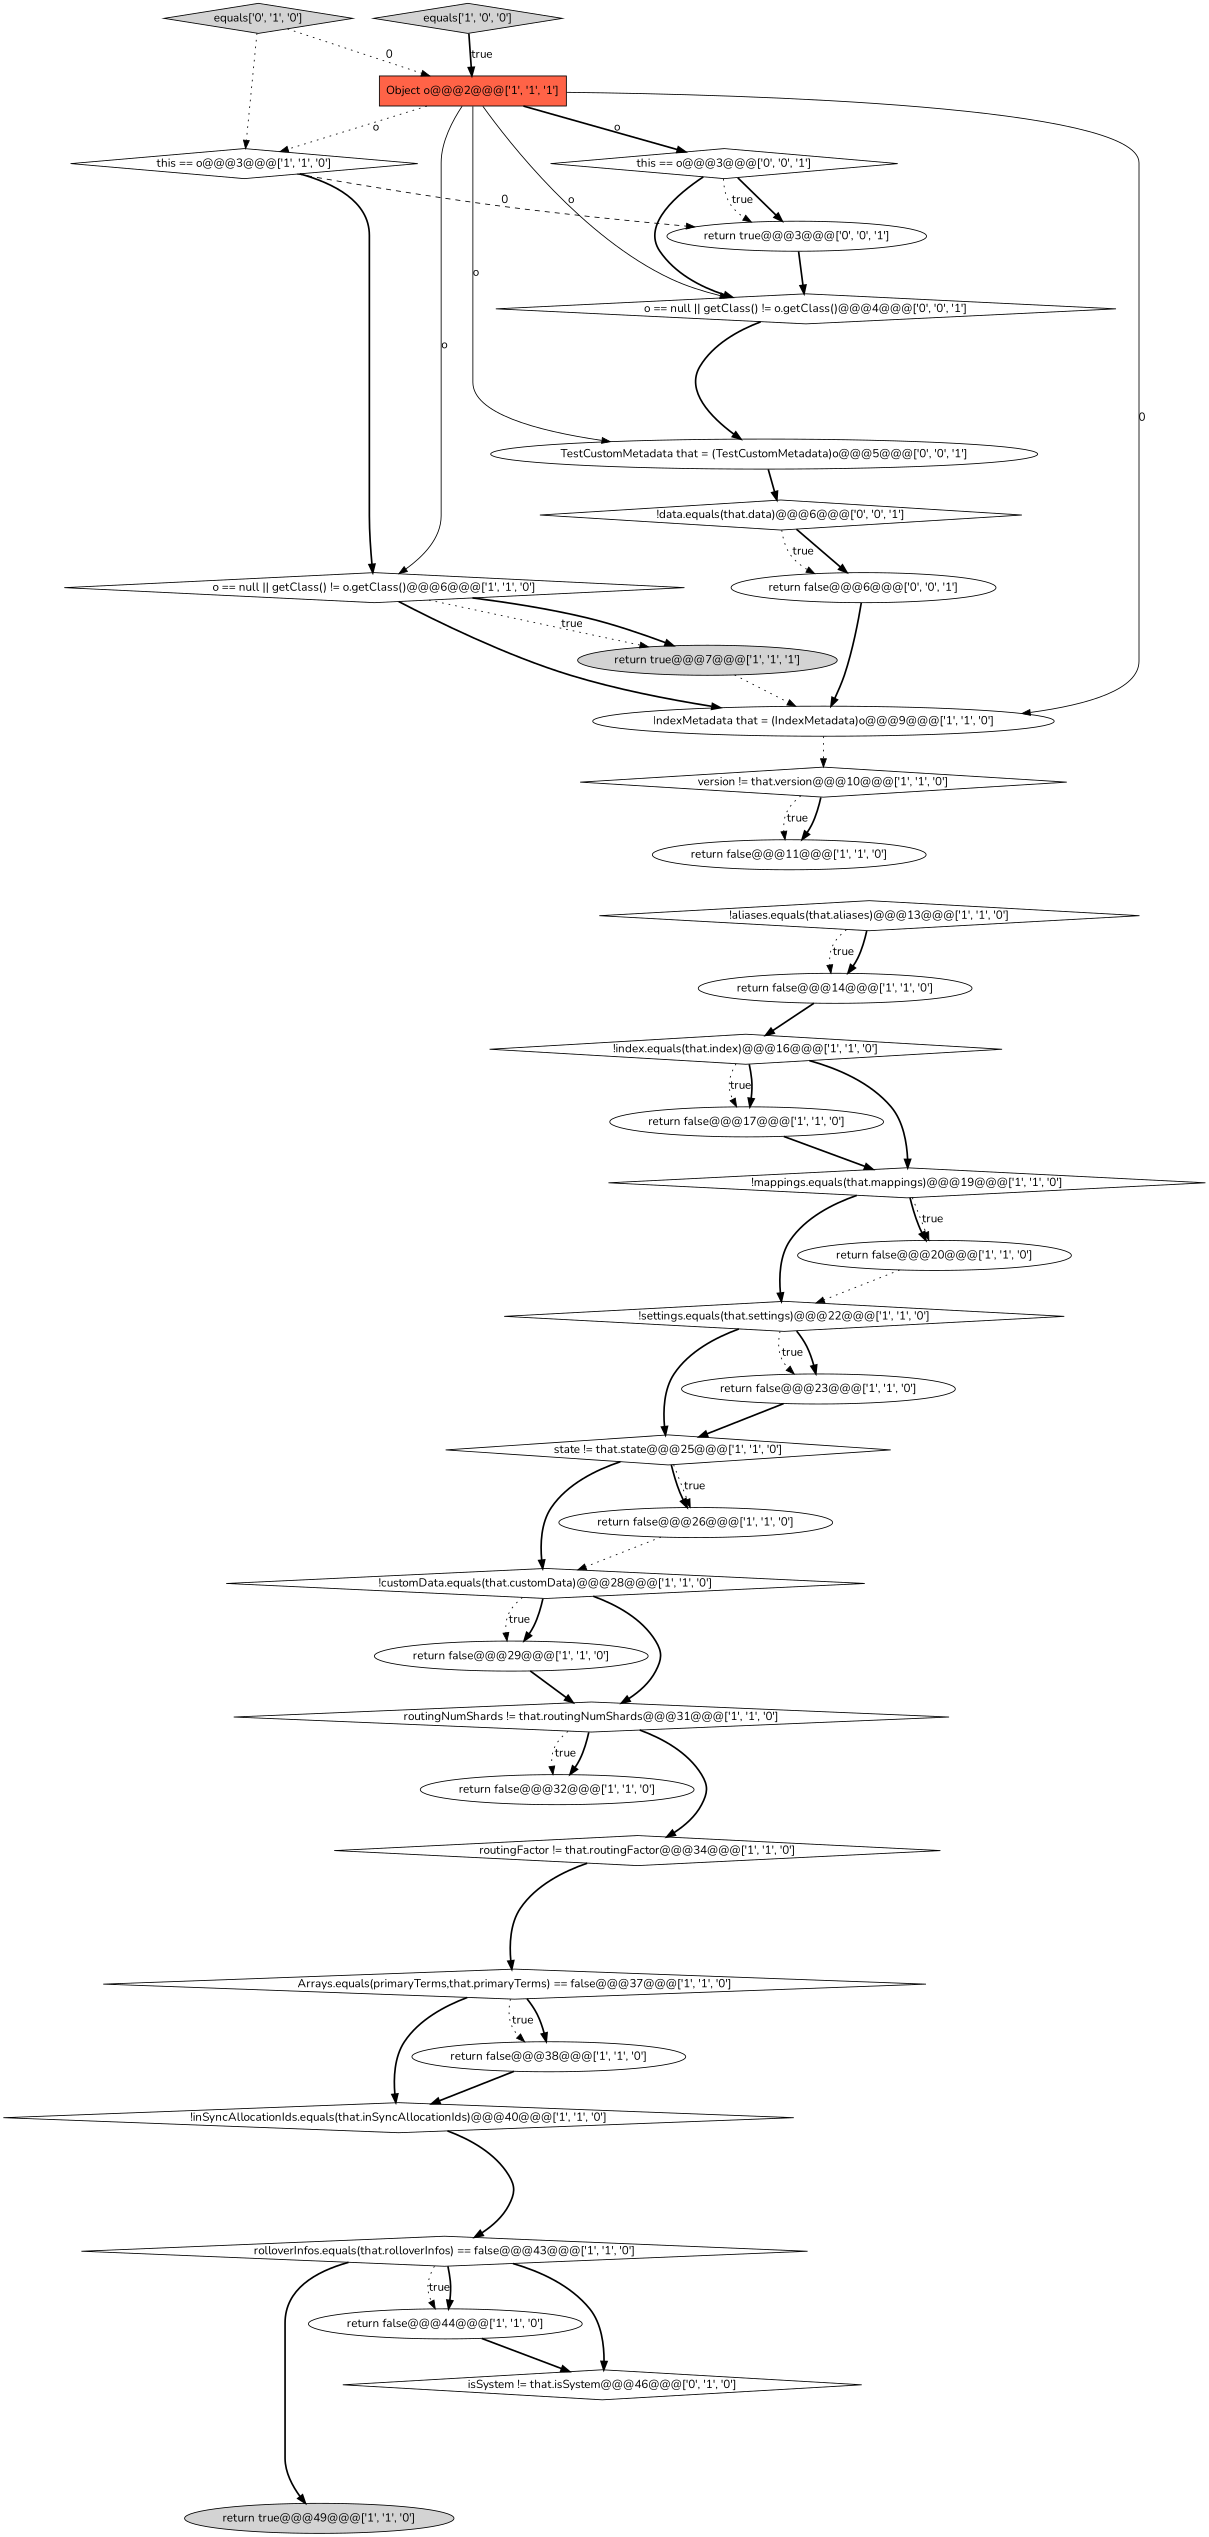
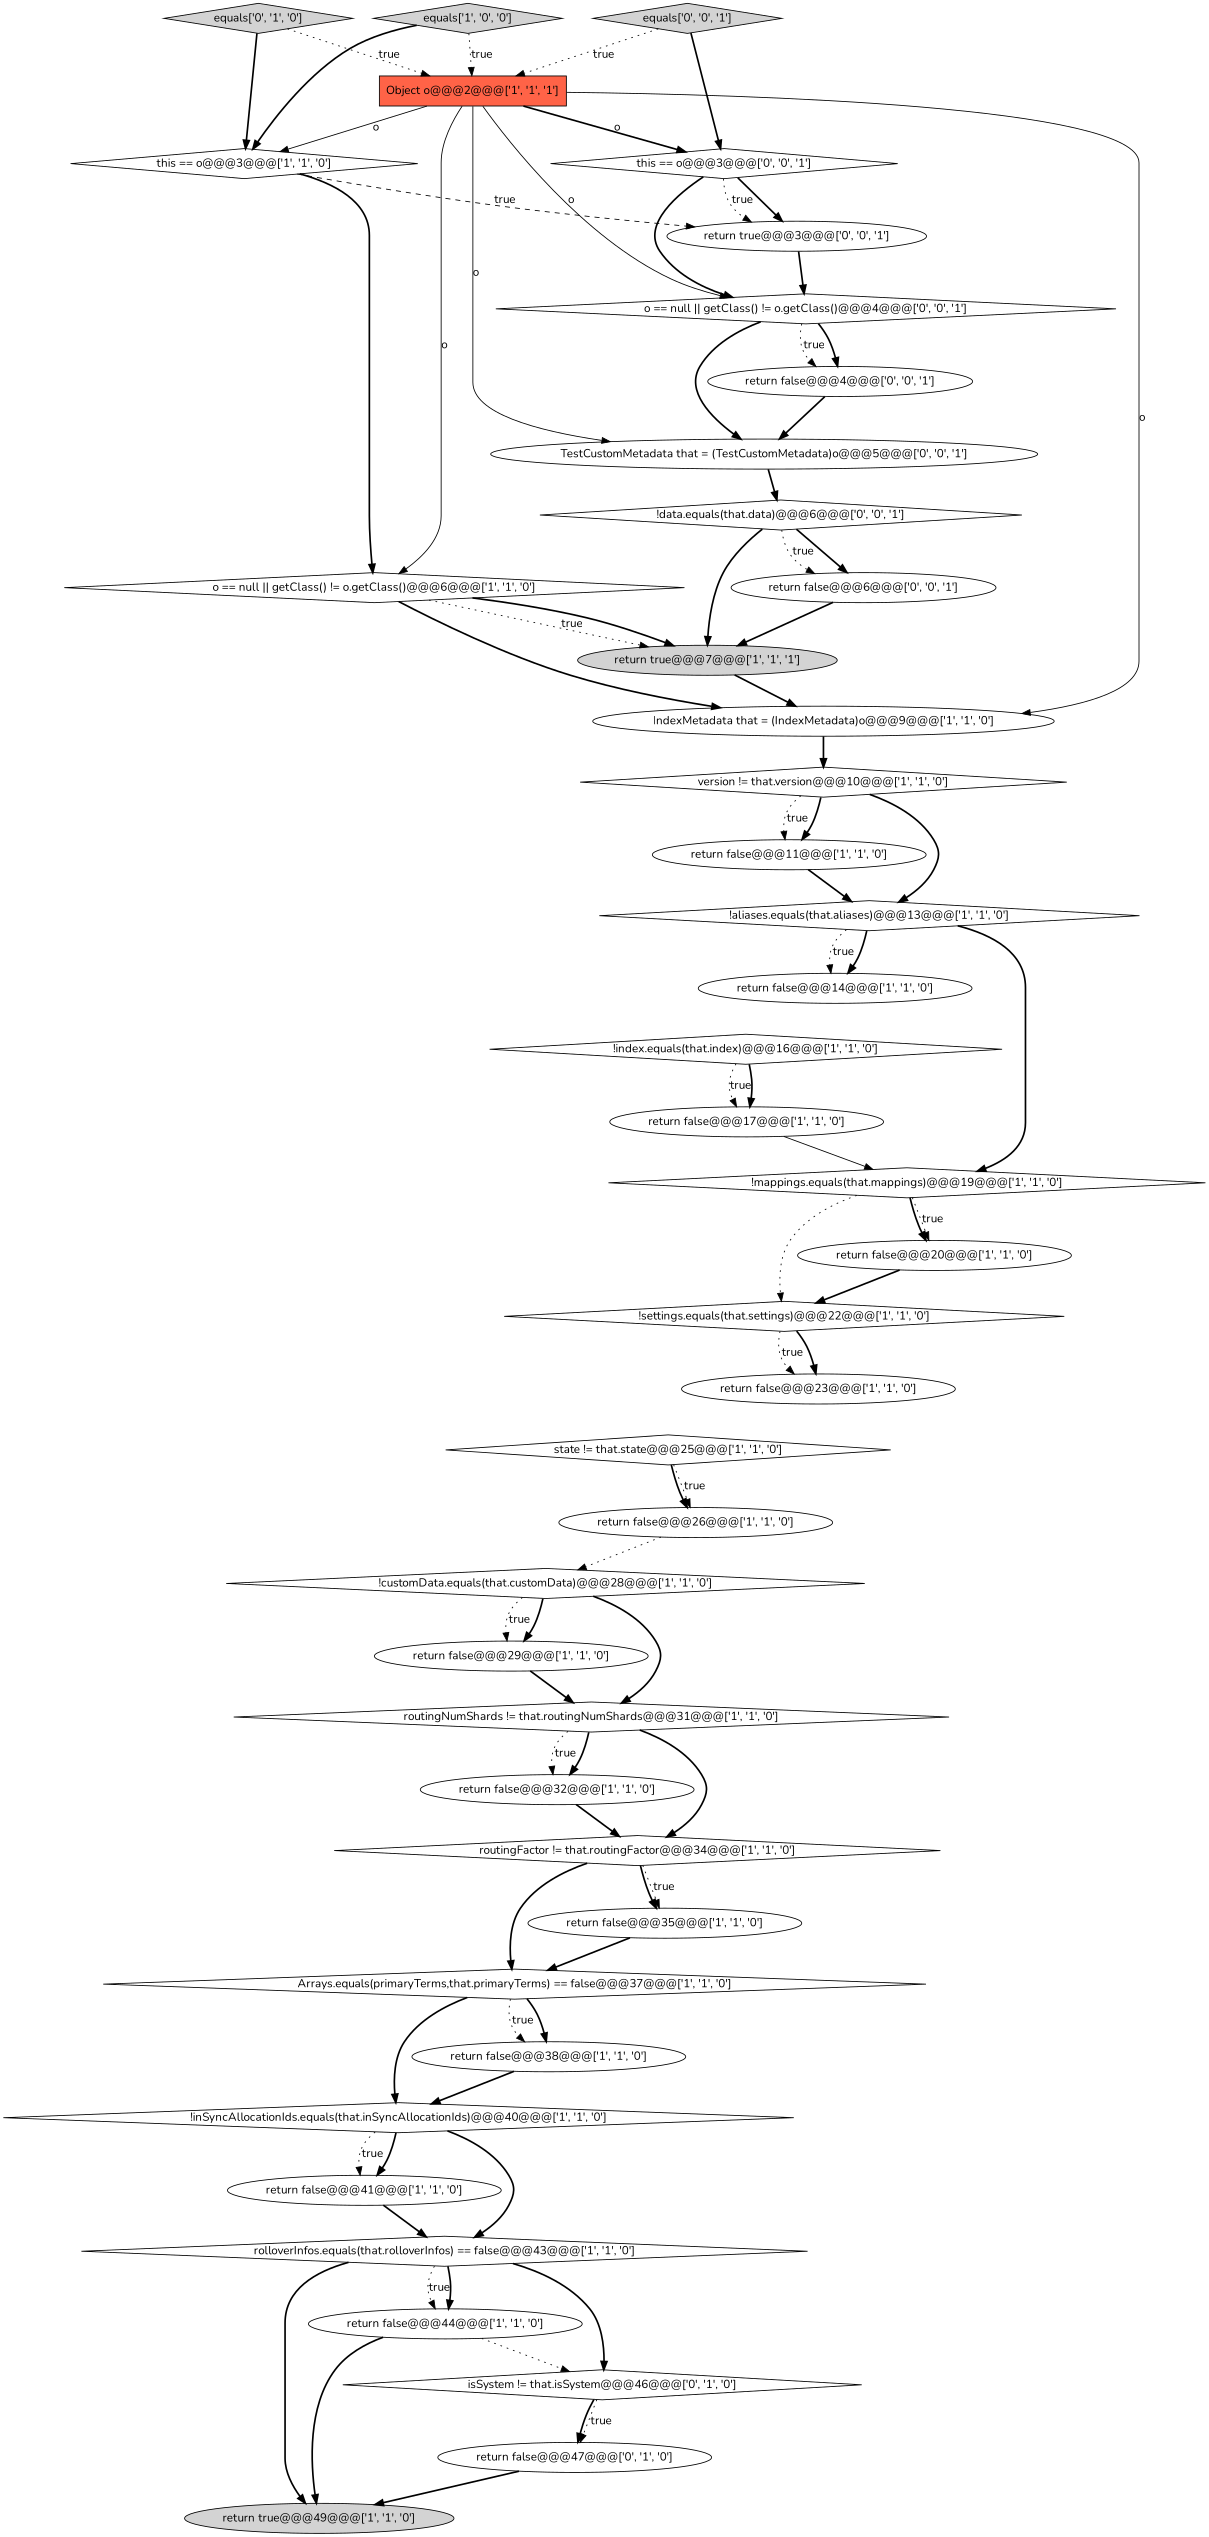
none -> (687, 18)
(470, 51) -> (470, 51)
(389, 55) -> (389, 55)
none -> (325, 66)
(252, 87) -> (252, 87)
(358, 128) -> (358, 128)
(505, 200) -> (505, 200)
none -> (840, 381)
(1142, 418) -> (1142, 418)
none -> (722, 576)
(851, 652) -> (789, 622)
(761, 689) -> (761, 689)
(823, 748) -> (823, 748)
none -> (931, 836)
none -> (826, 883)
(793, 1017) -> none
(877, 1093) -> (1025, 1038)
(824, 1151) -> (824, 1151)
(799, 1230) -> (799, 1230)
(862, 1285) -> (862, 1285)
(682, 1364) -> none
(745, 1419) -> none
(561, 1496) -> none
none -> (594, 1818)
none -> (665, 1923)
none -> (364, 2190)
(522, 2353) -> (522, 2353)
none -> (320, 2401)
none -> (575, 2457)
